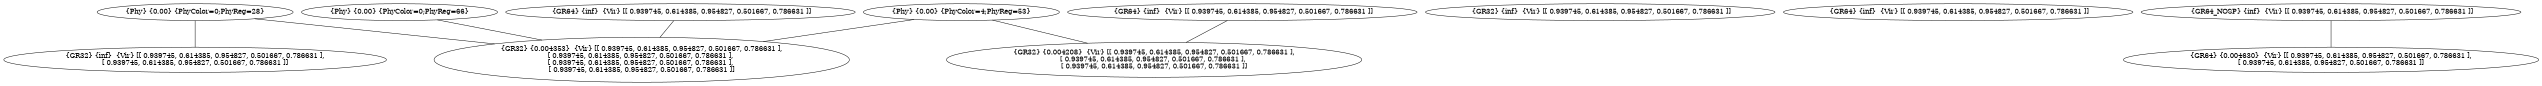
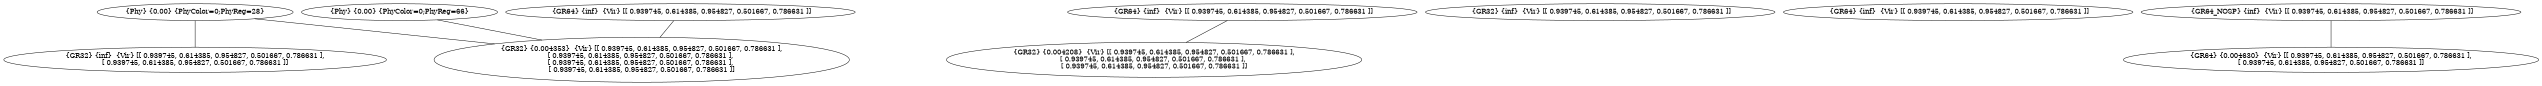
(961, 12) -> none
